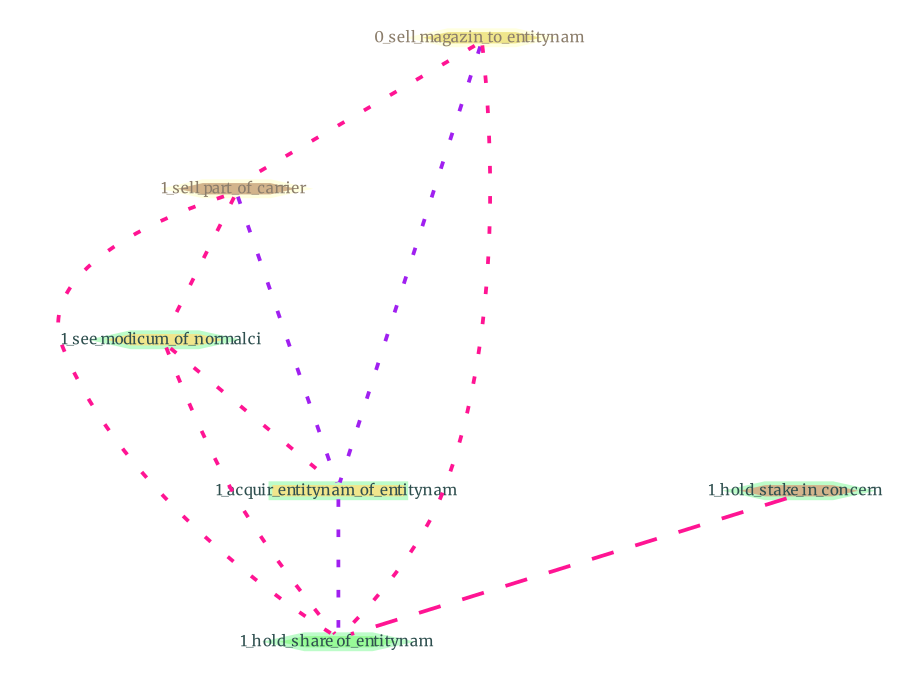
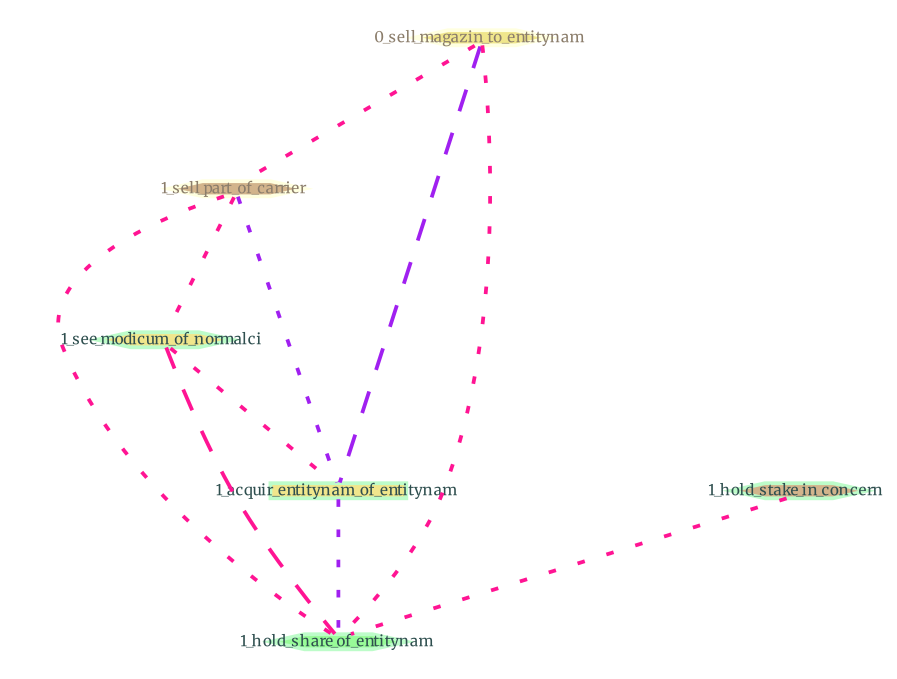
(410, 265) -> (410, 265)
(237, 499) -> (237, 499)
(569, 566) -> (569, 566)
